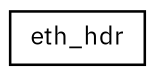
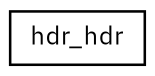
(77, 38) -> (77, 38)
